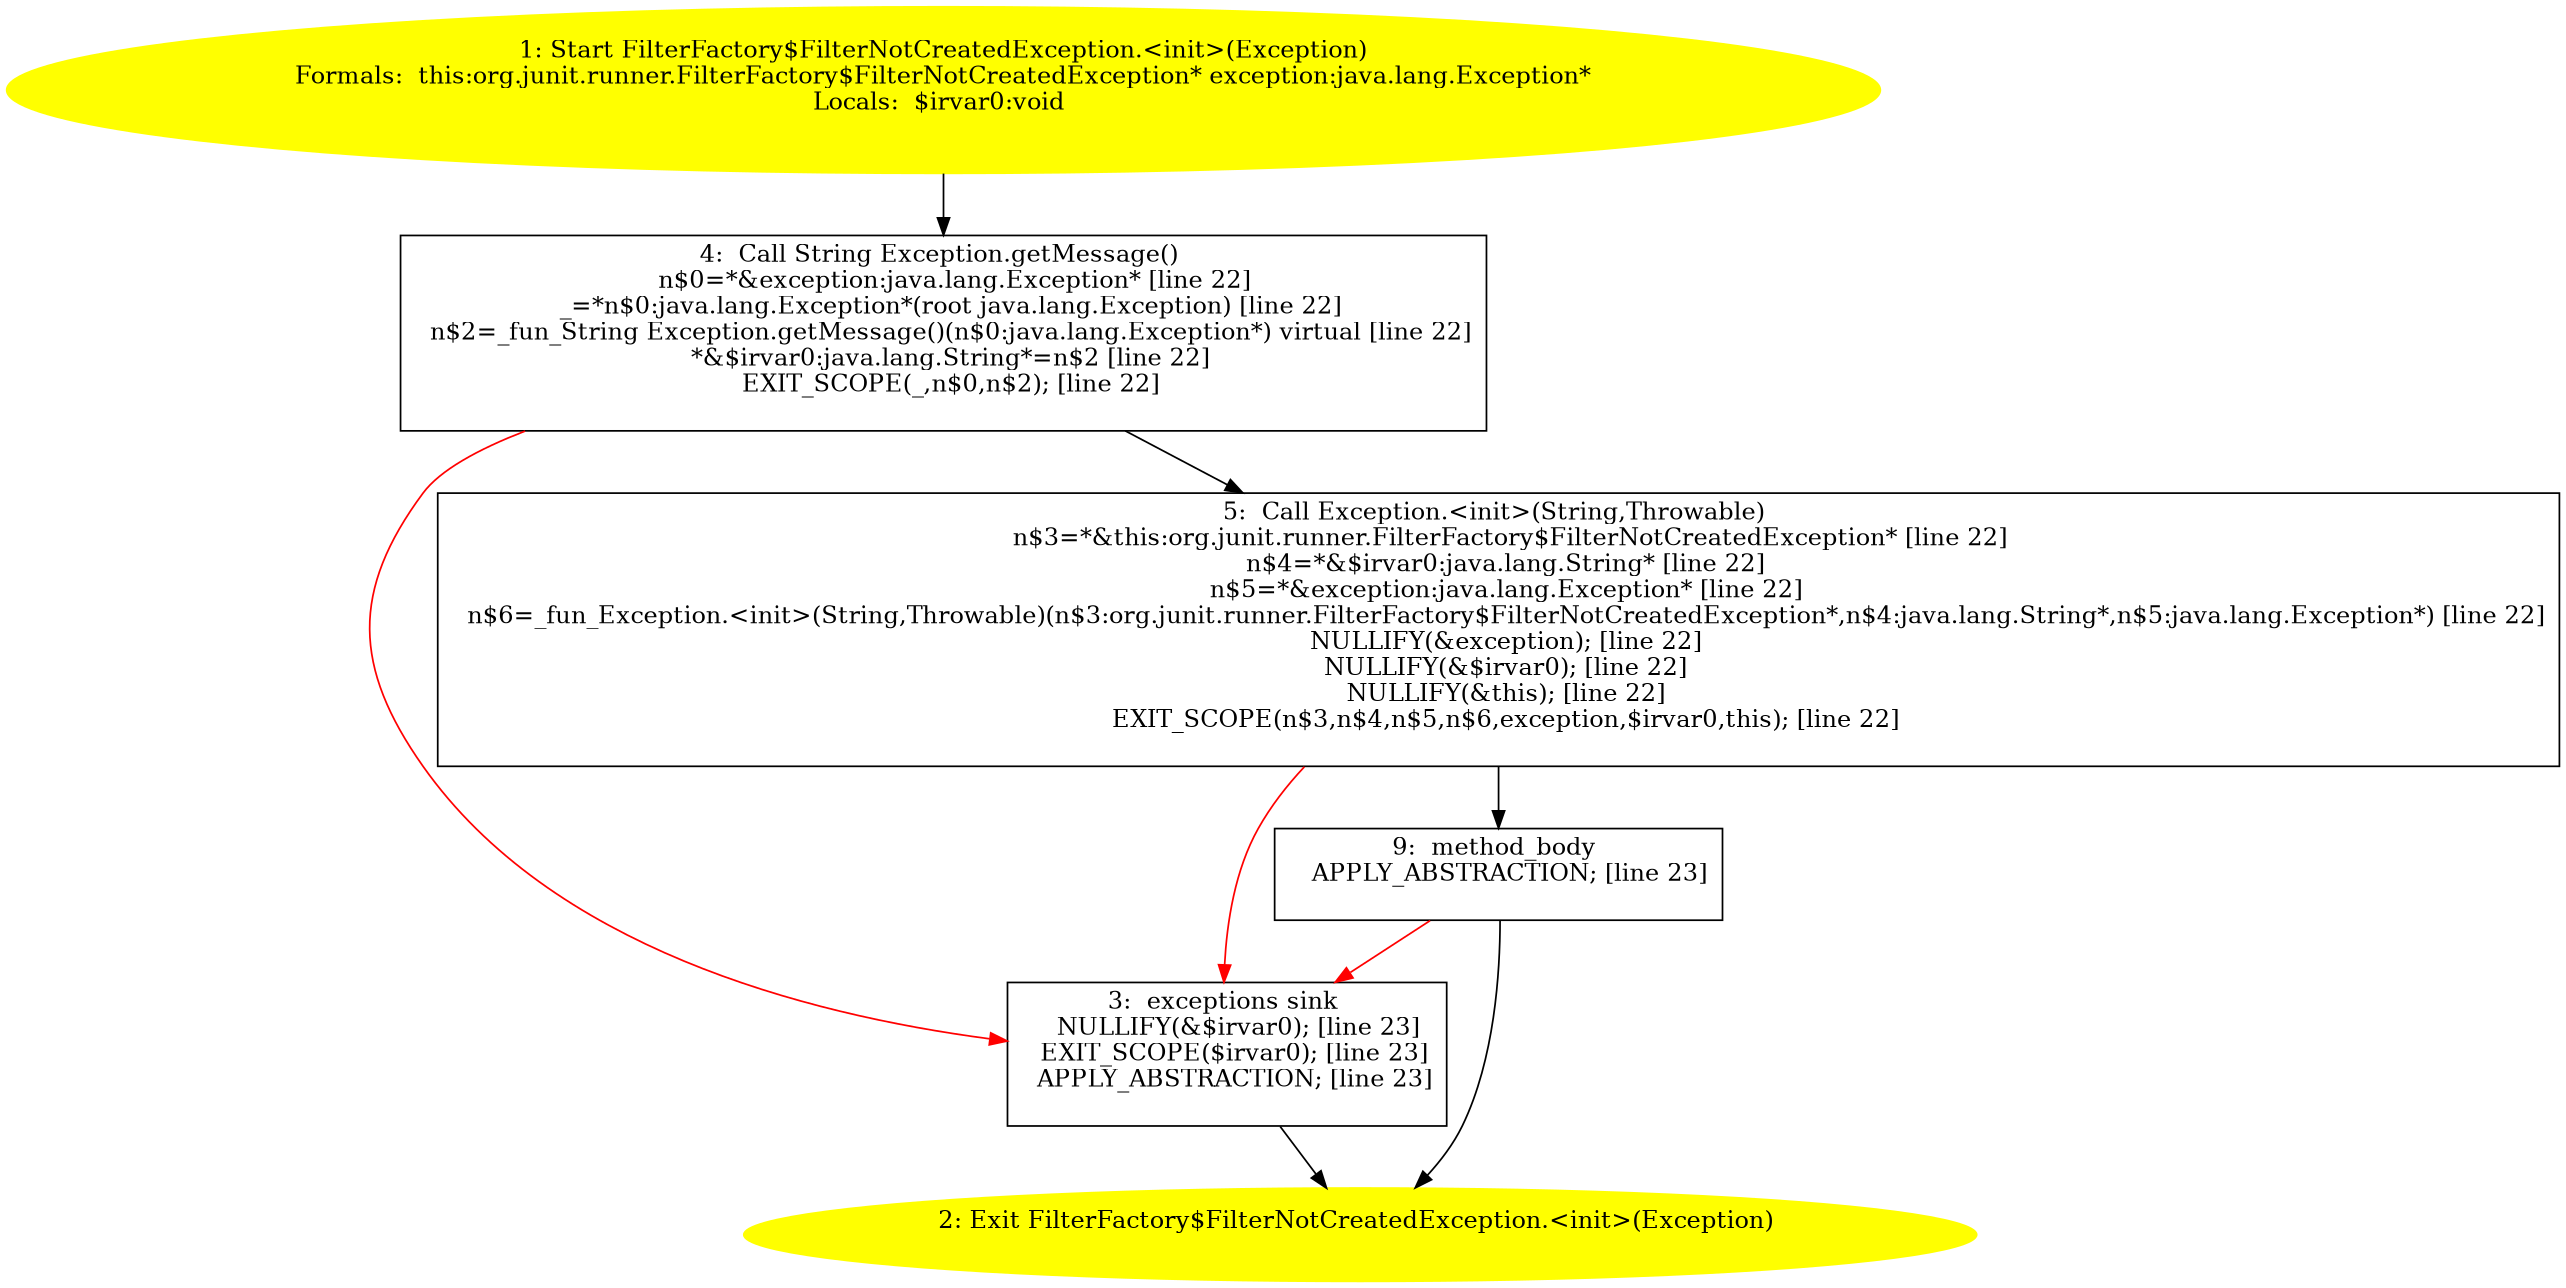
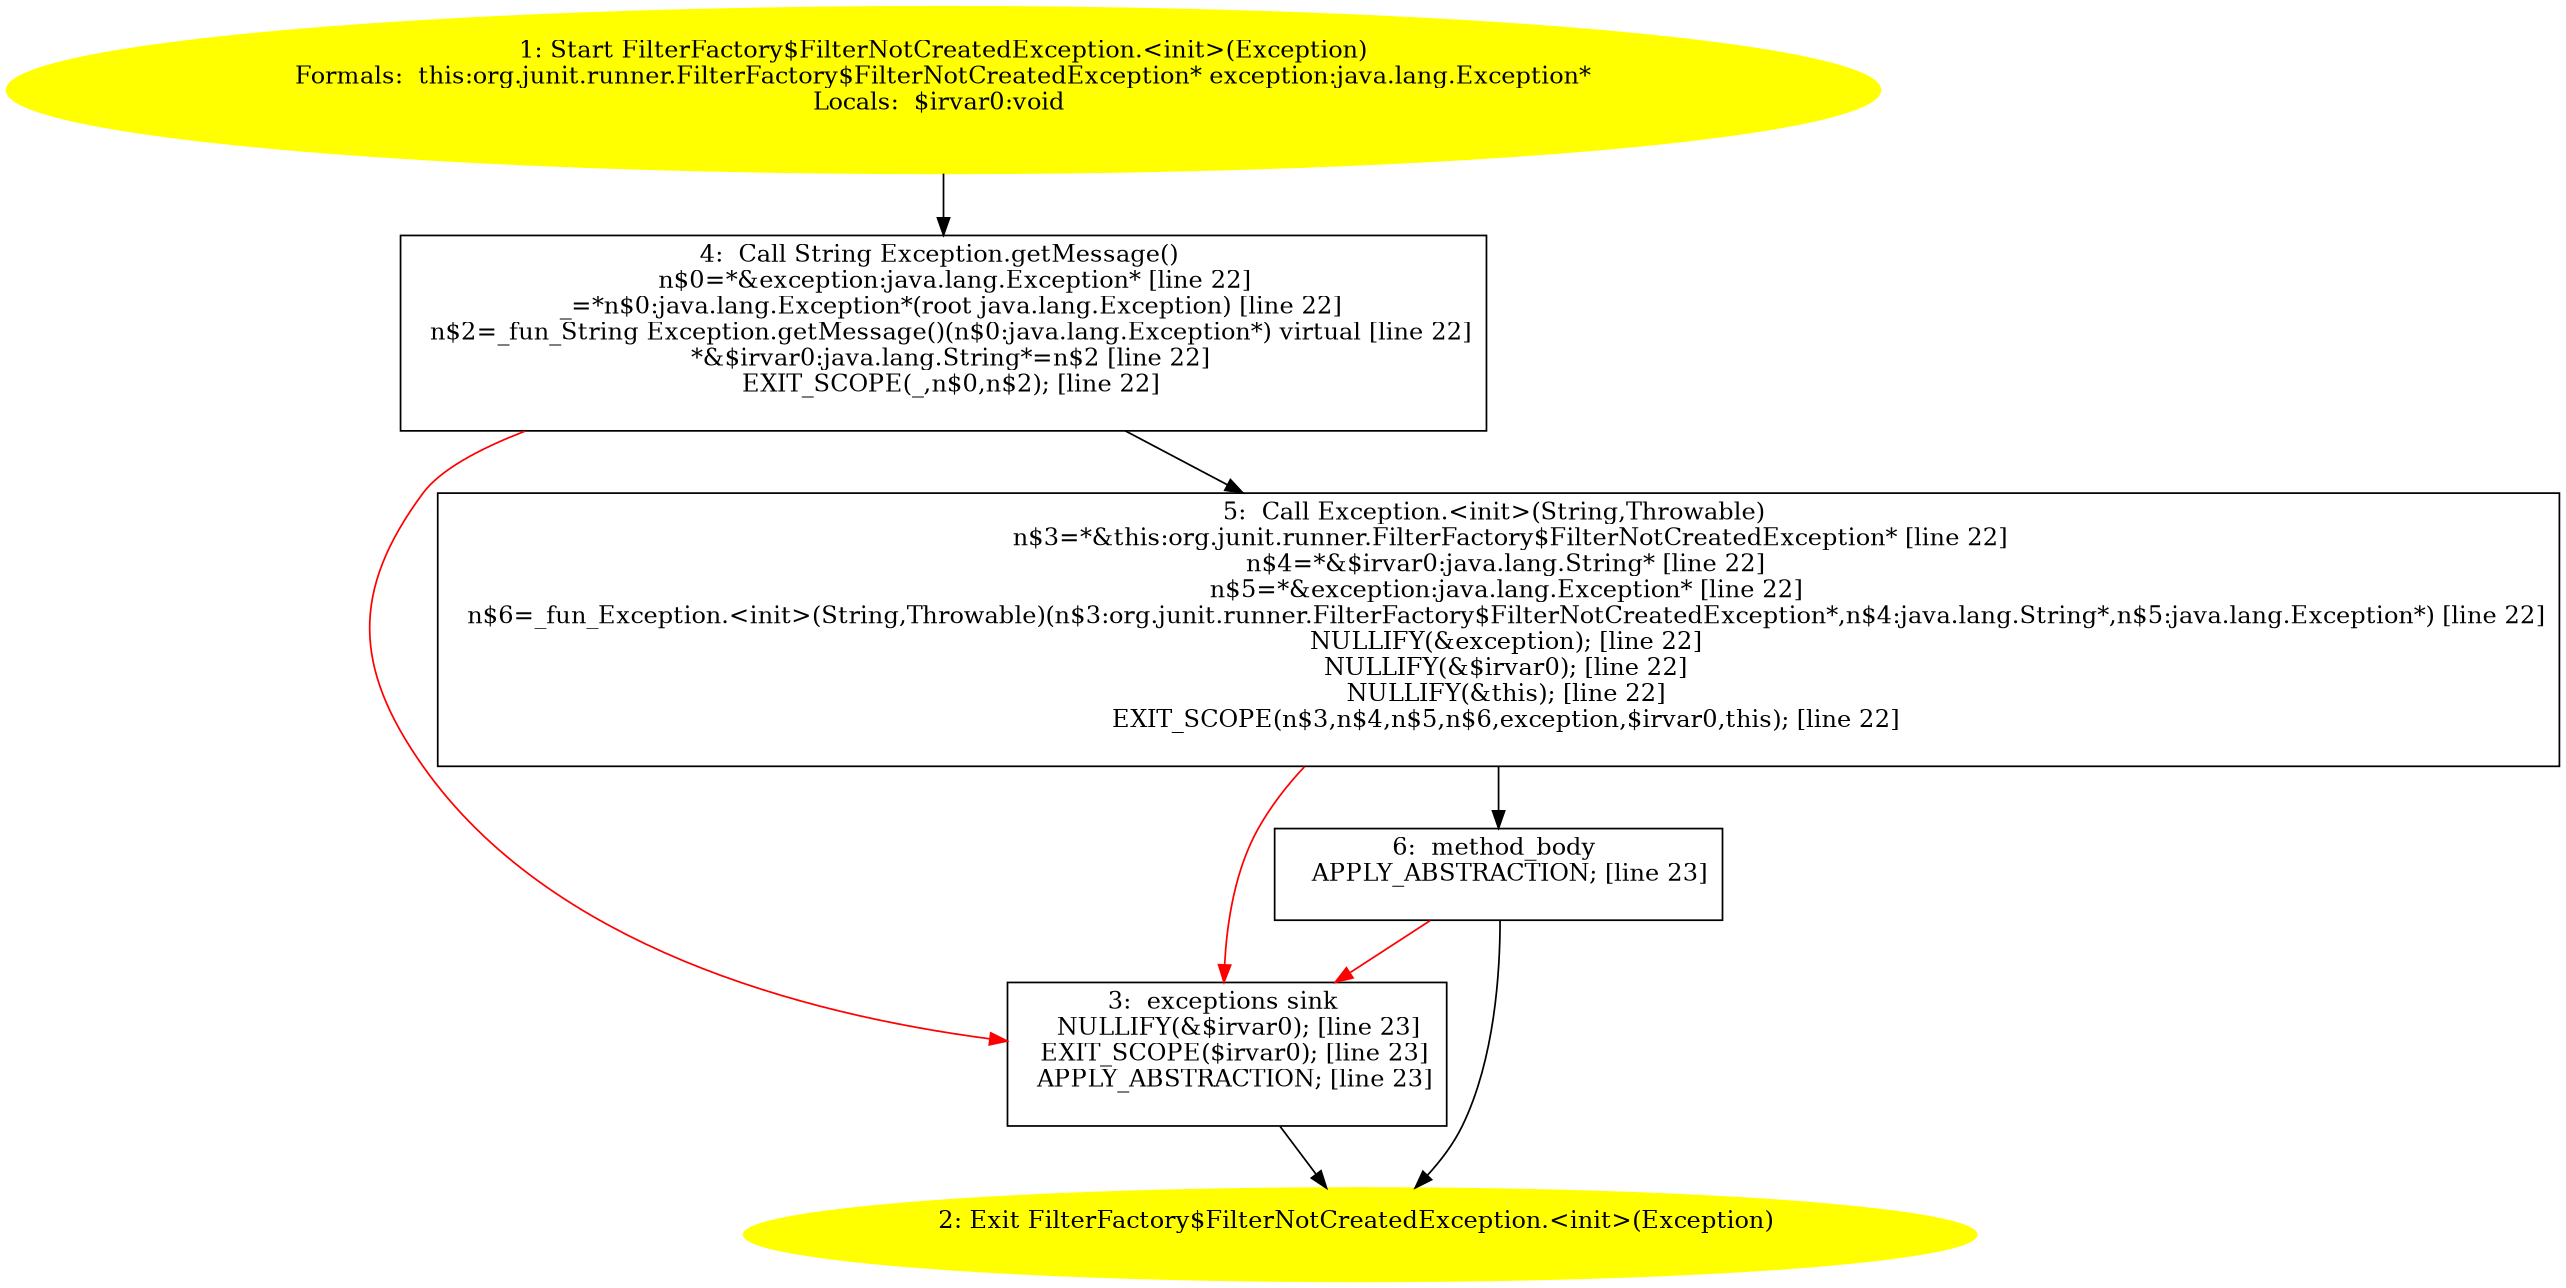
(1499, 874) -> (1499, 874)
